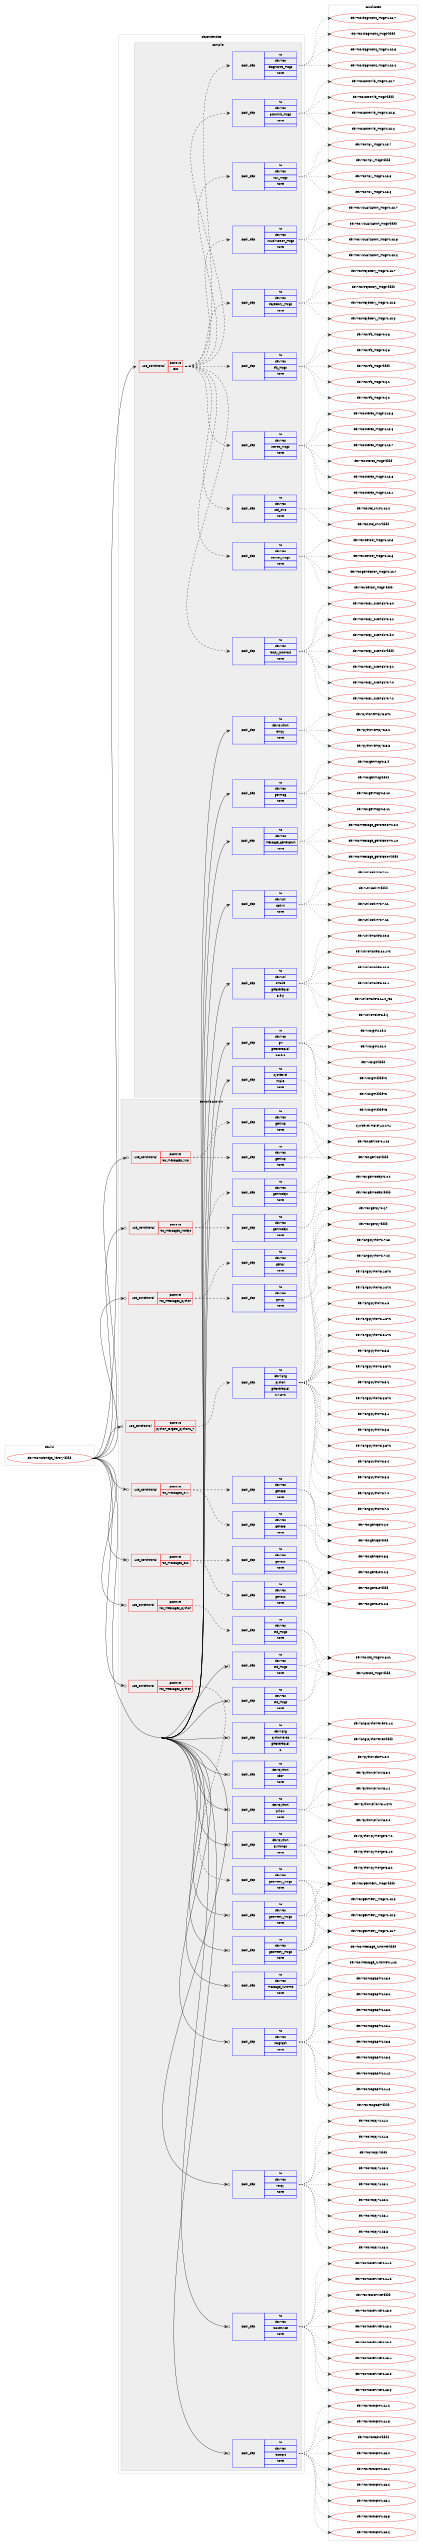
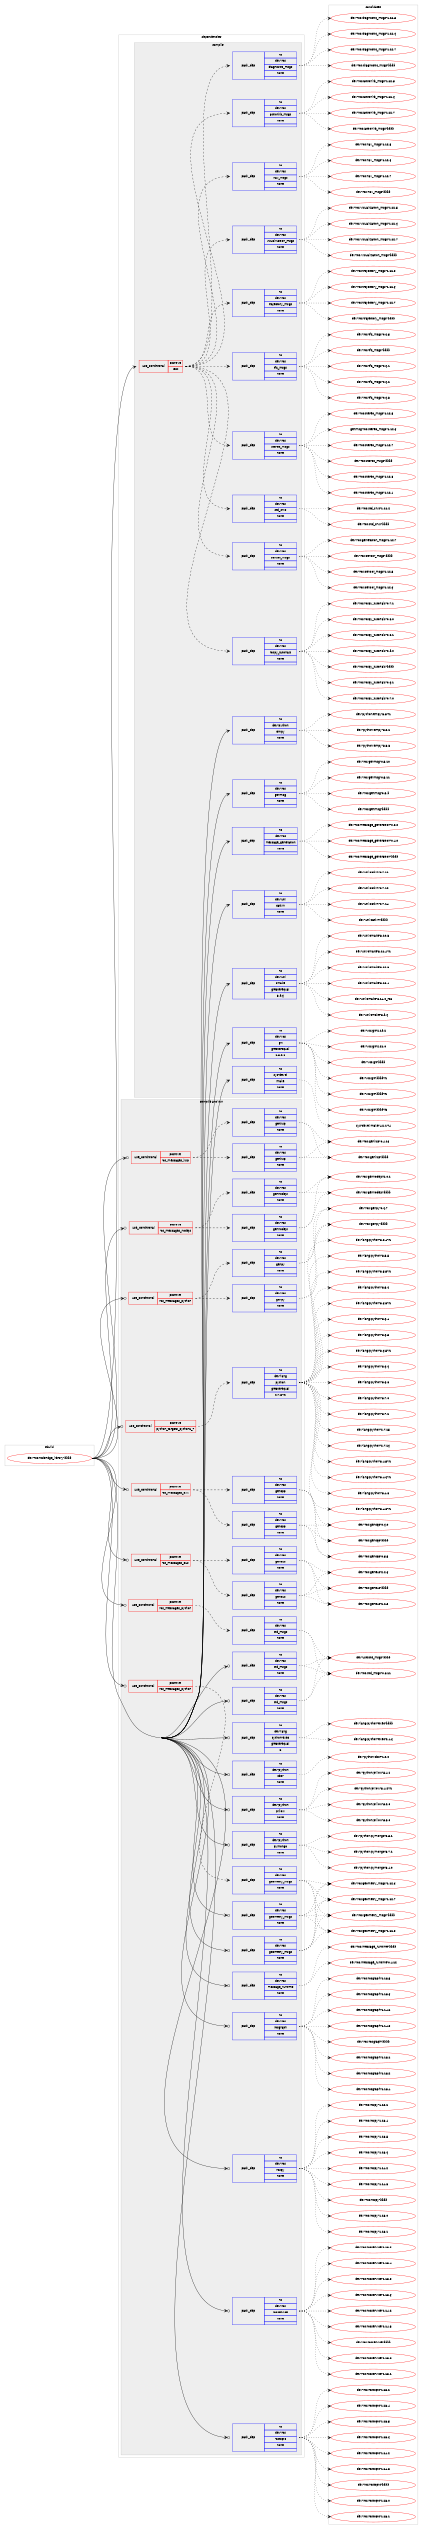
(373, 430) -> (373, 430)
(373, 1979) -> none
